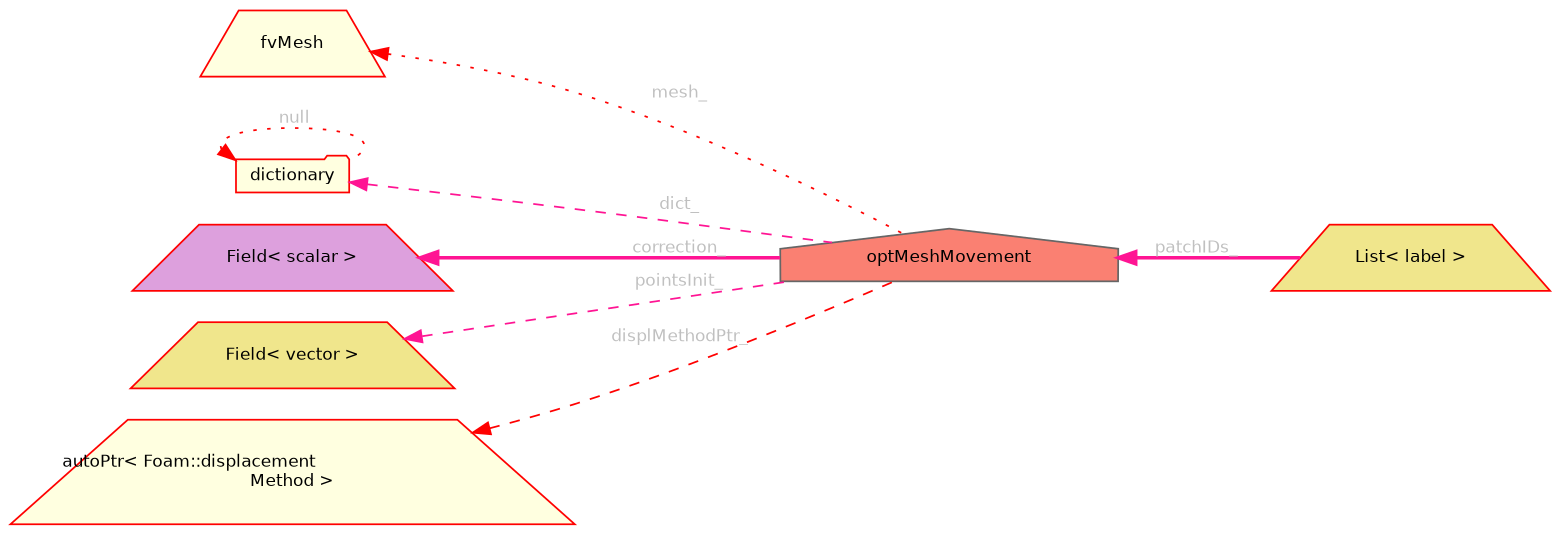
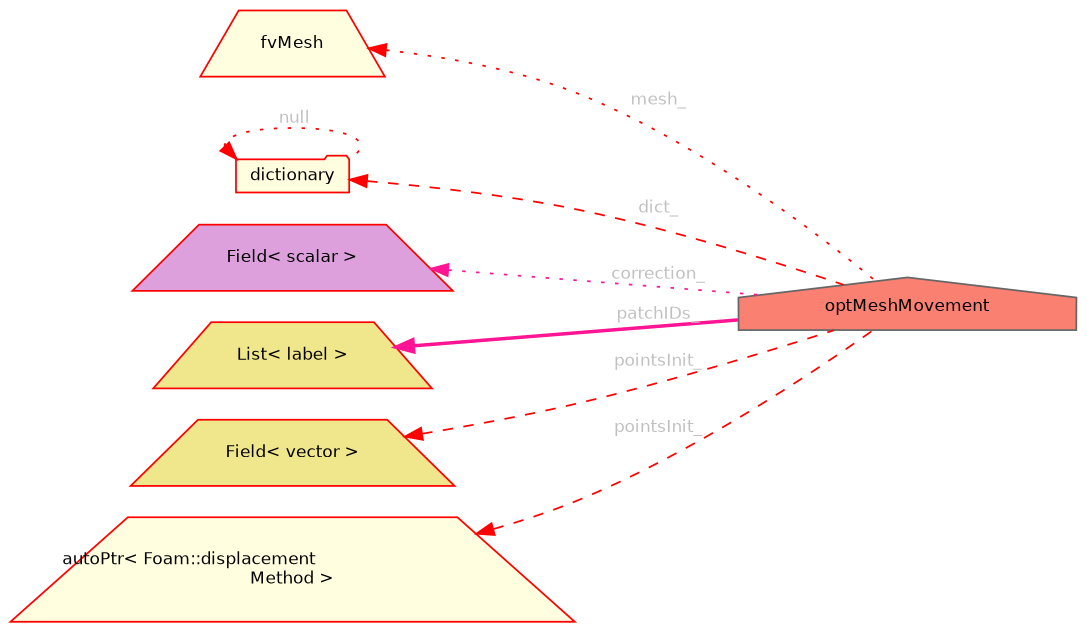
(600, 212) -> (609, 217)
(609, 258) -> (604, 282)
(1218, 258) -> (576, 333)
(606, 309) -> (630, 390)
(678, 337) -> (657, 428)
